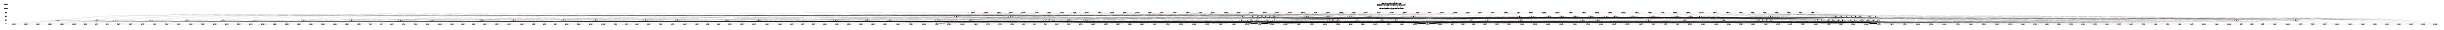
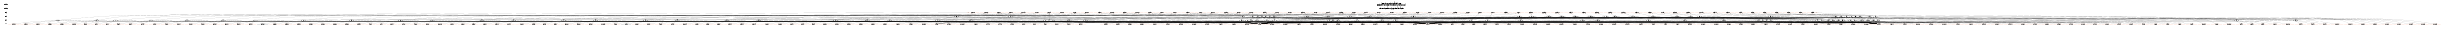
(1093, 24) -> none
